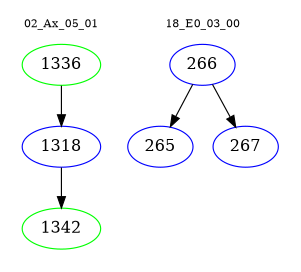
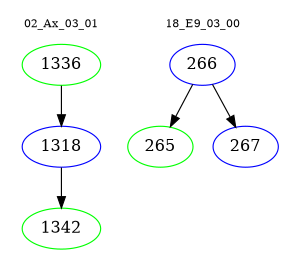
(61, 24) -> (61, 24)
(203, 24) -> (203, 24)
(160, 147) -> (160, 147)
